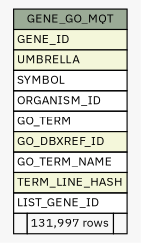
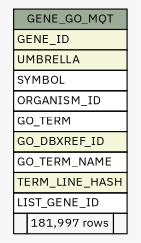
(70, 223) -> (70, 223)
